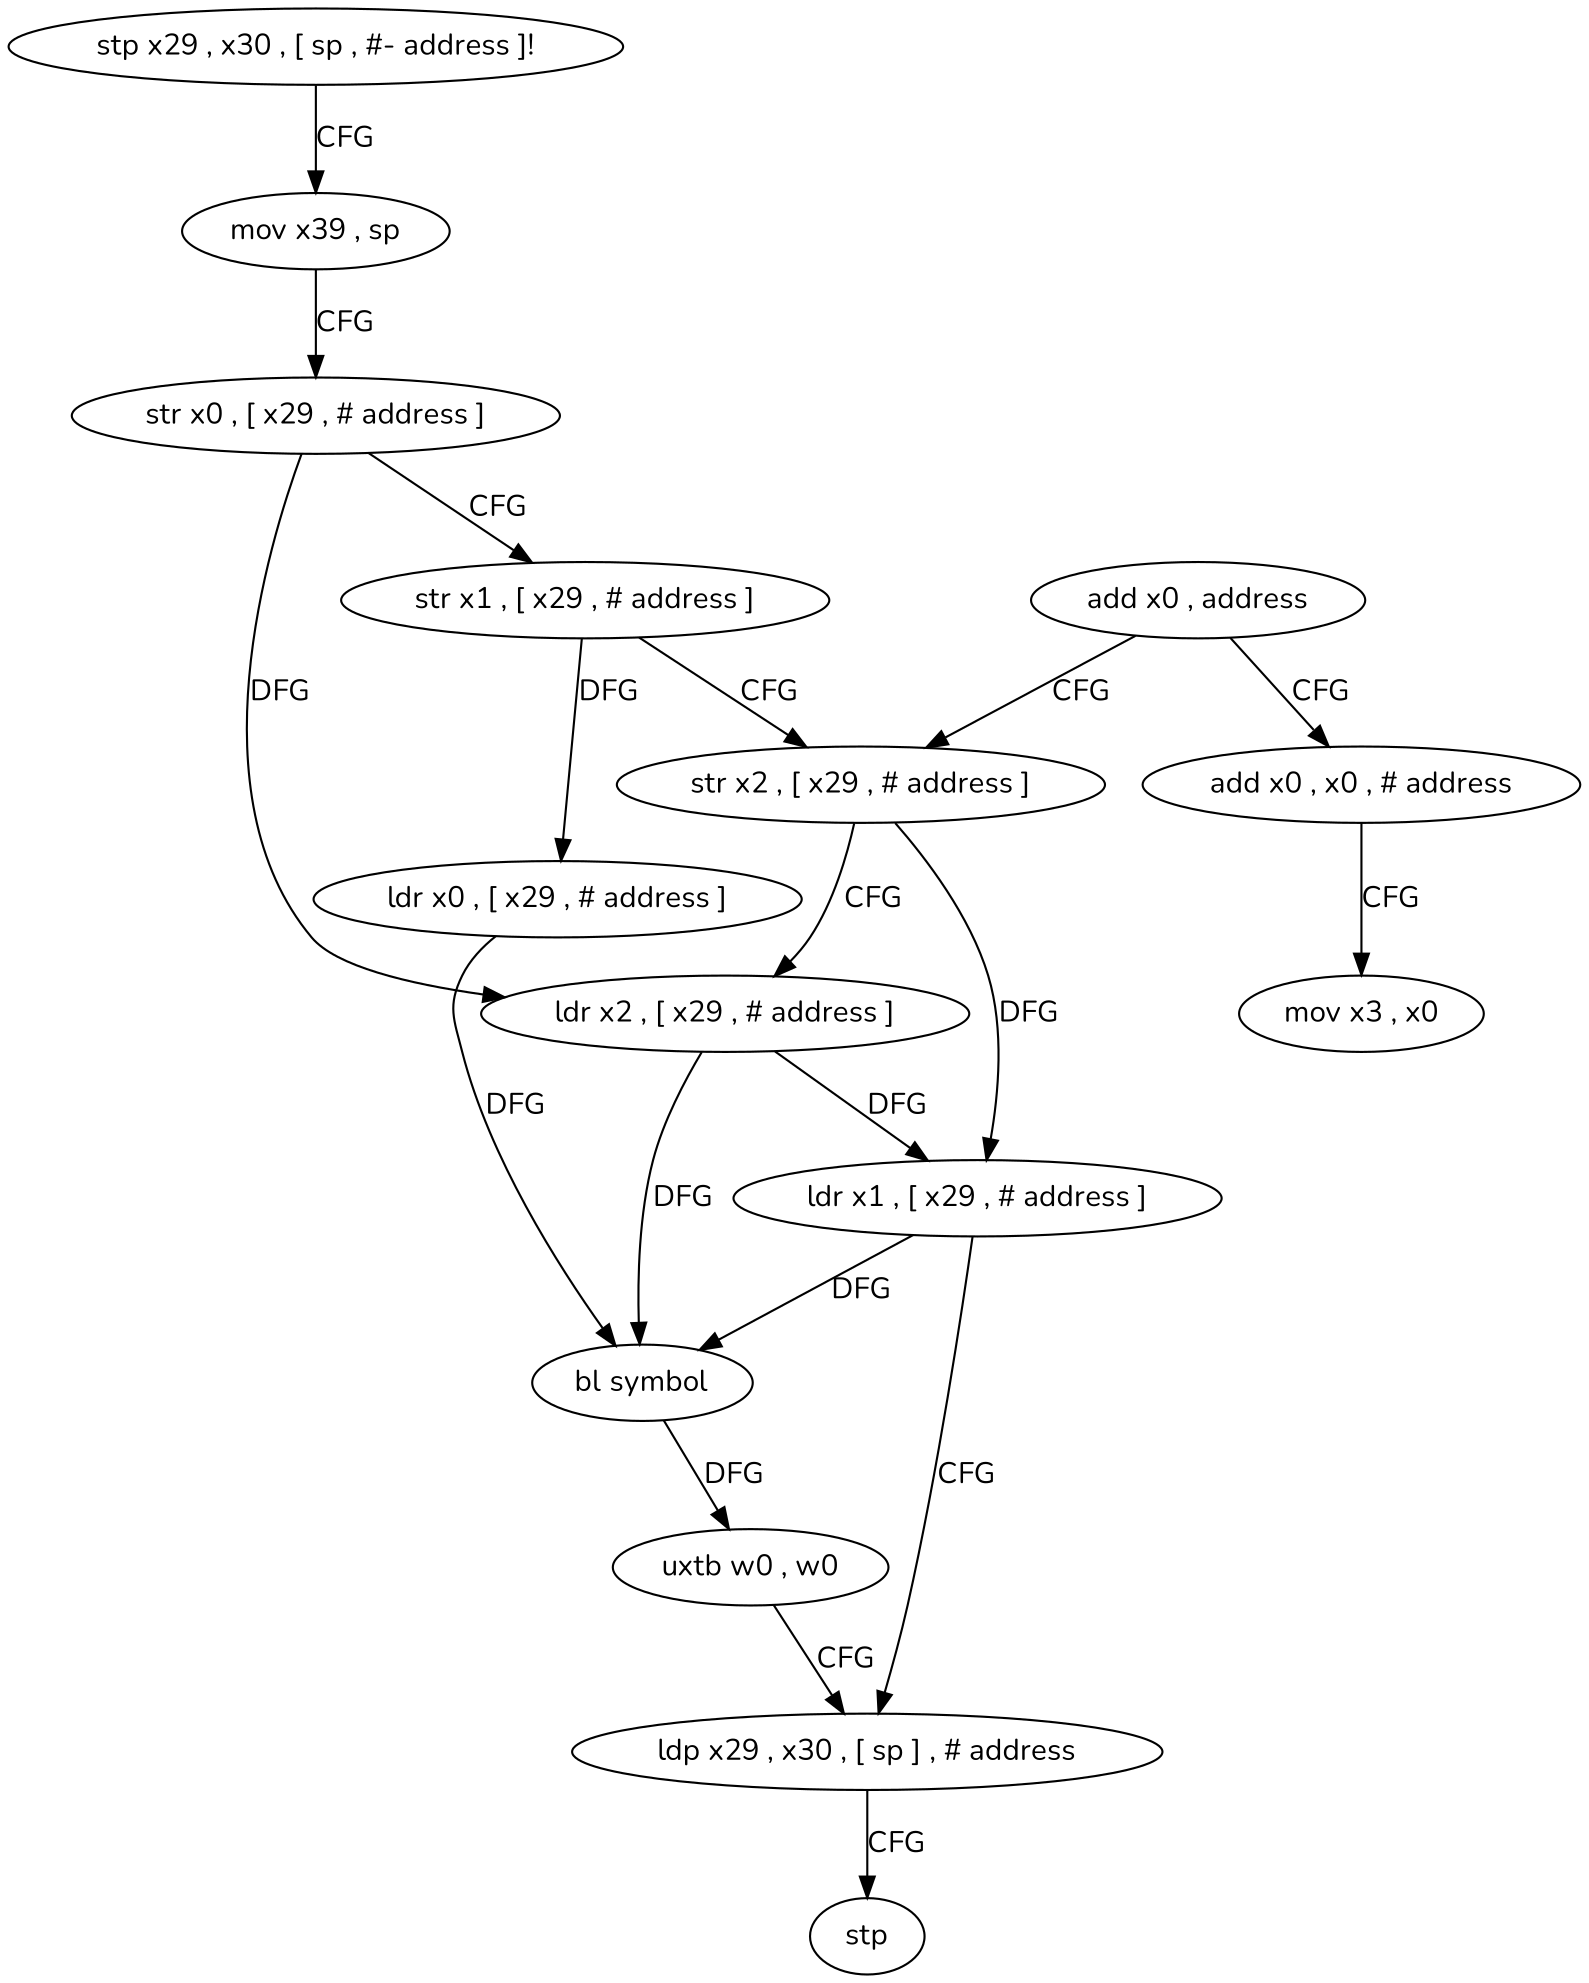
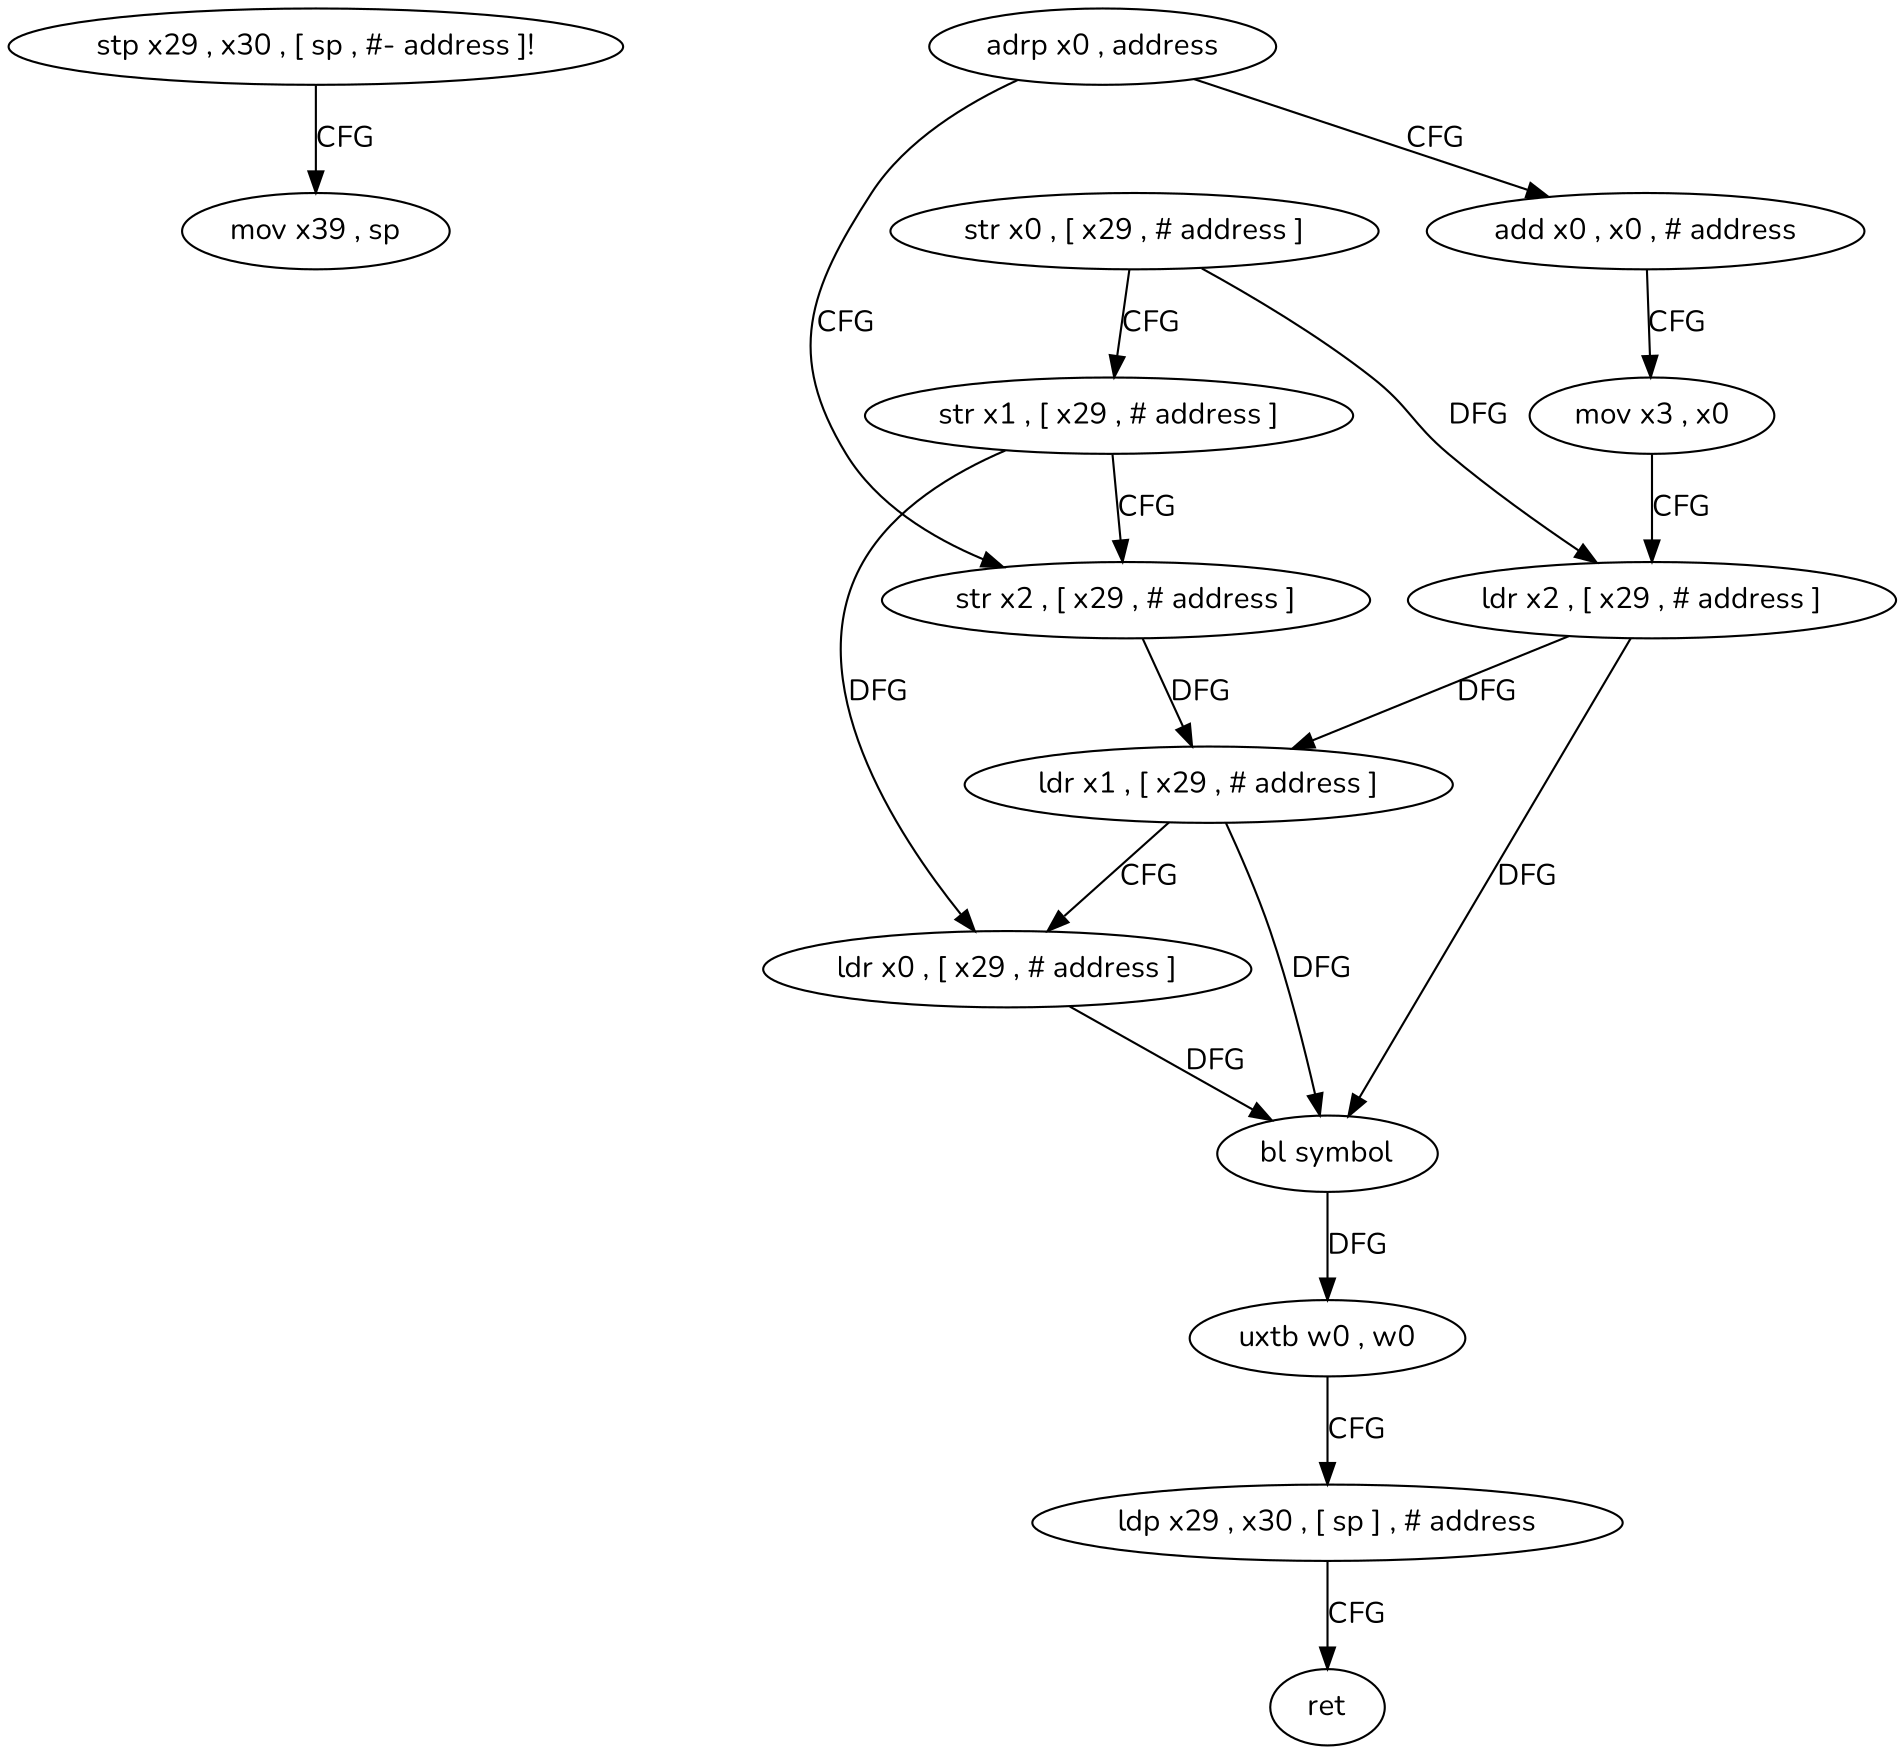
(316, 313) -> none
(1198, 600) -> (1103, 47)
(831, 897) -> (1652, 497)
(936, 1466) -> (1117, 869)
(867, 1936) -> (1328, 1707)
